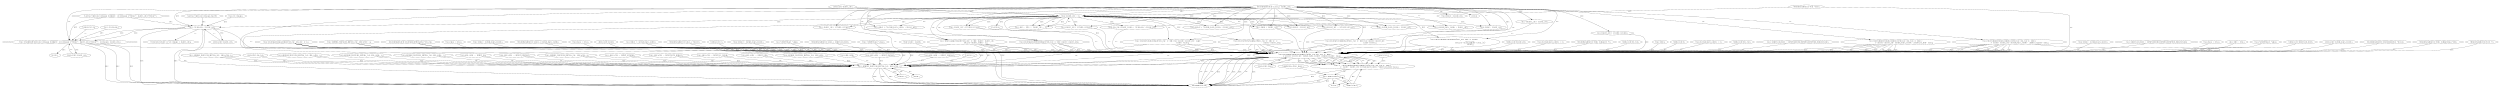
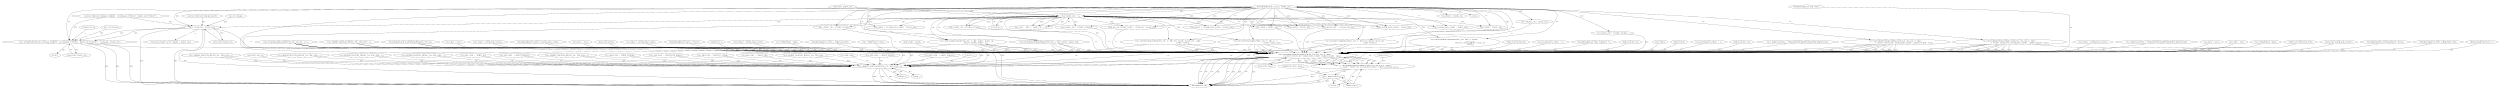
(1437, 13) -> (1021, 17)
